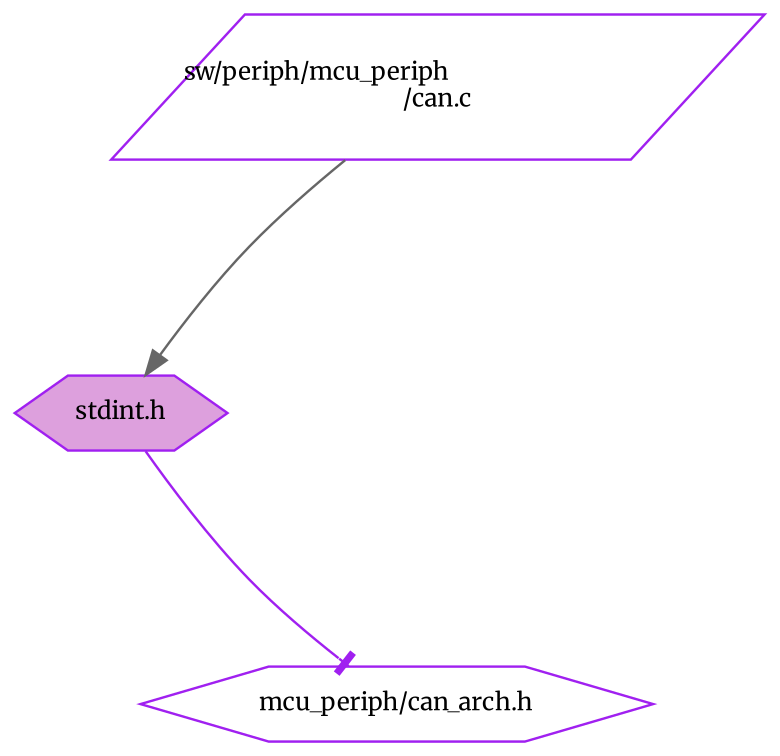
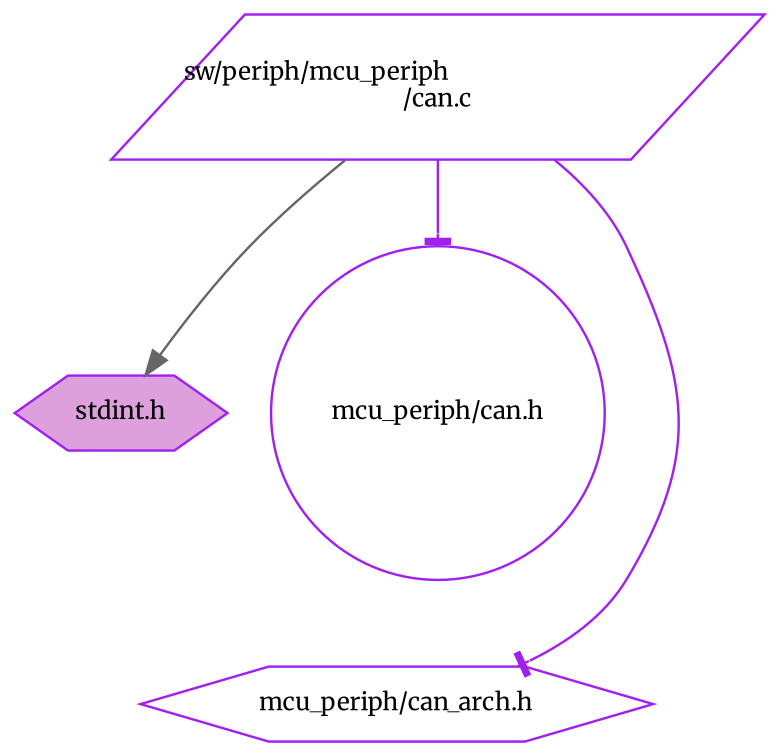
none -> (438, 413)
(234, 563) -> (678, 421)
